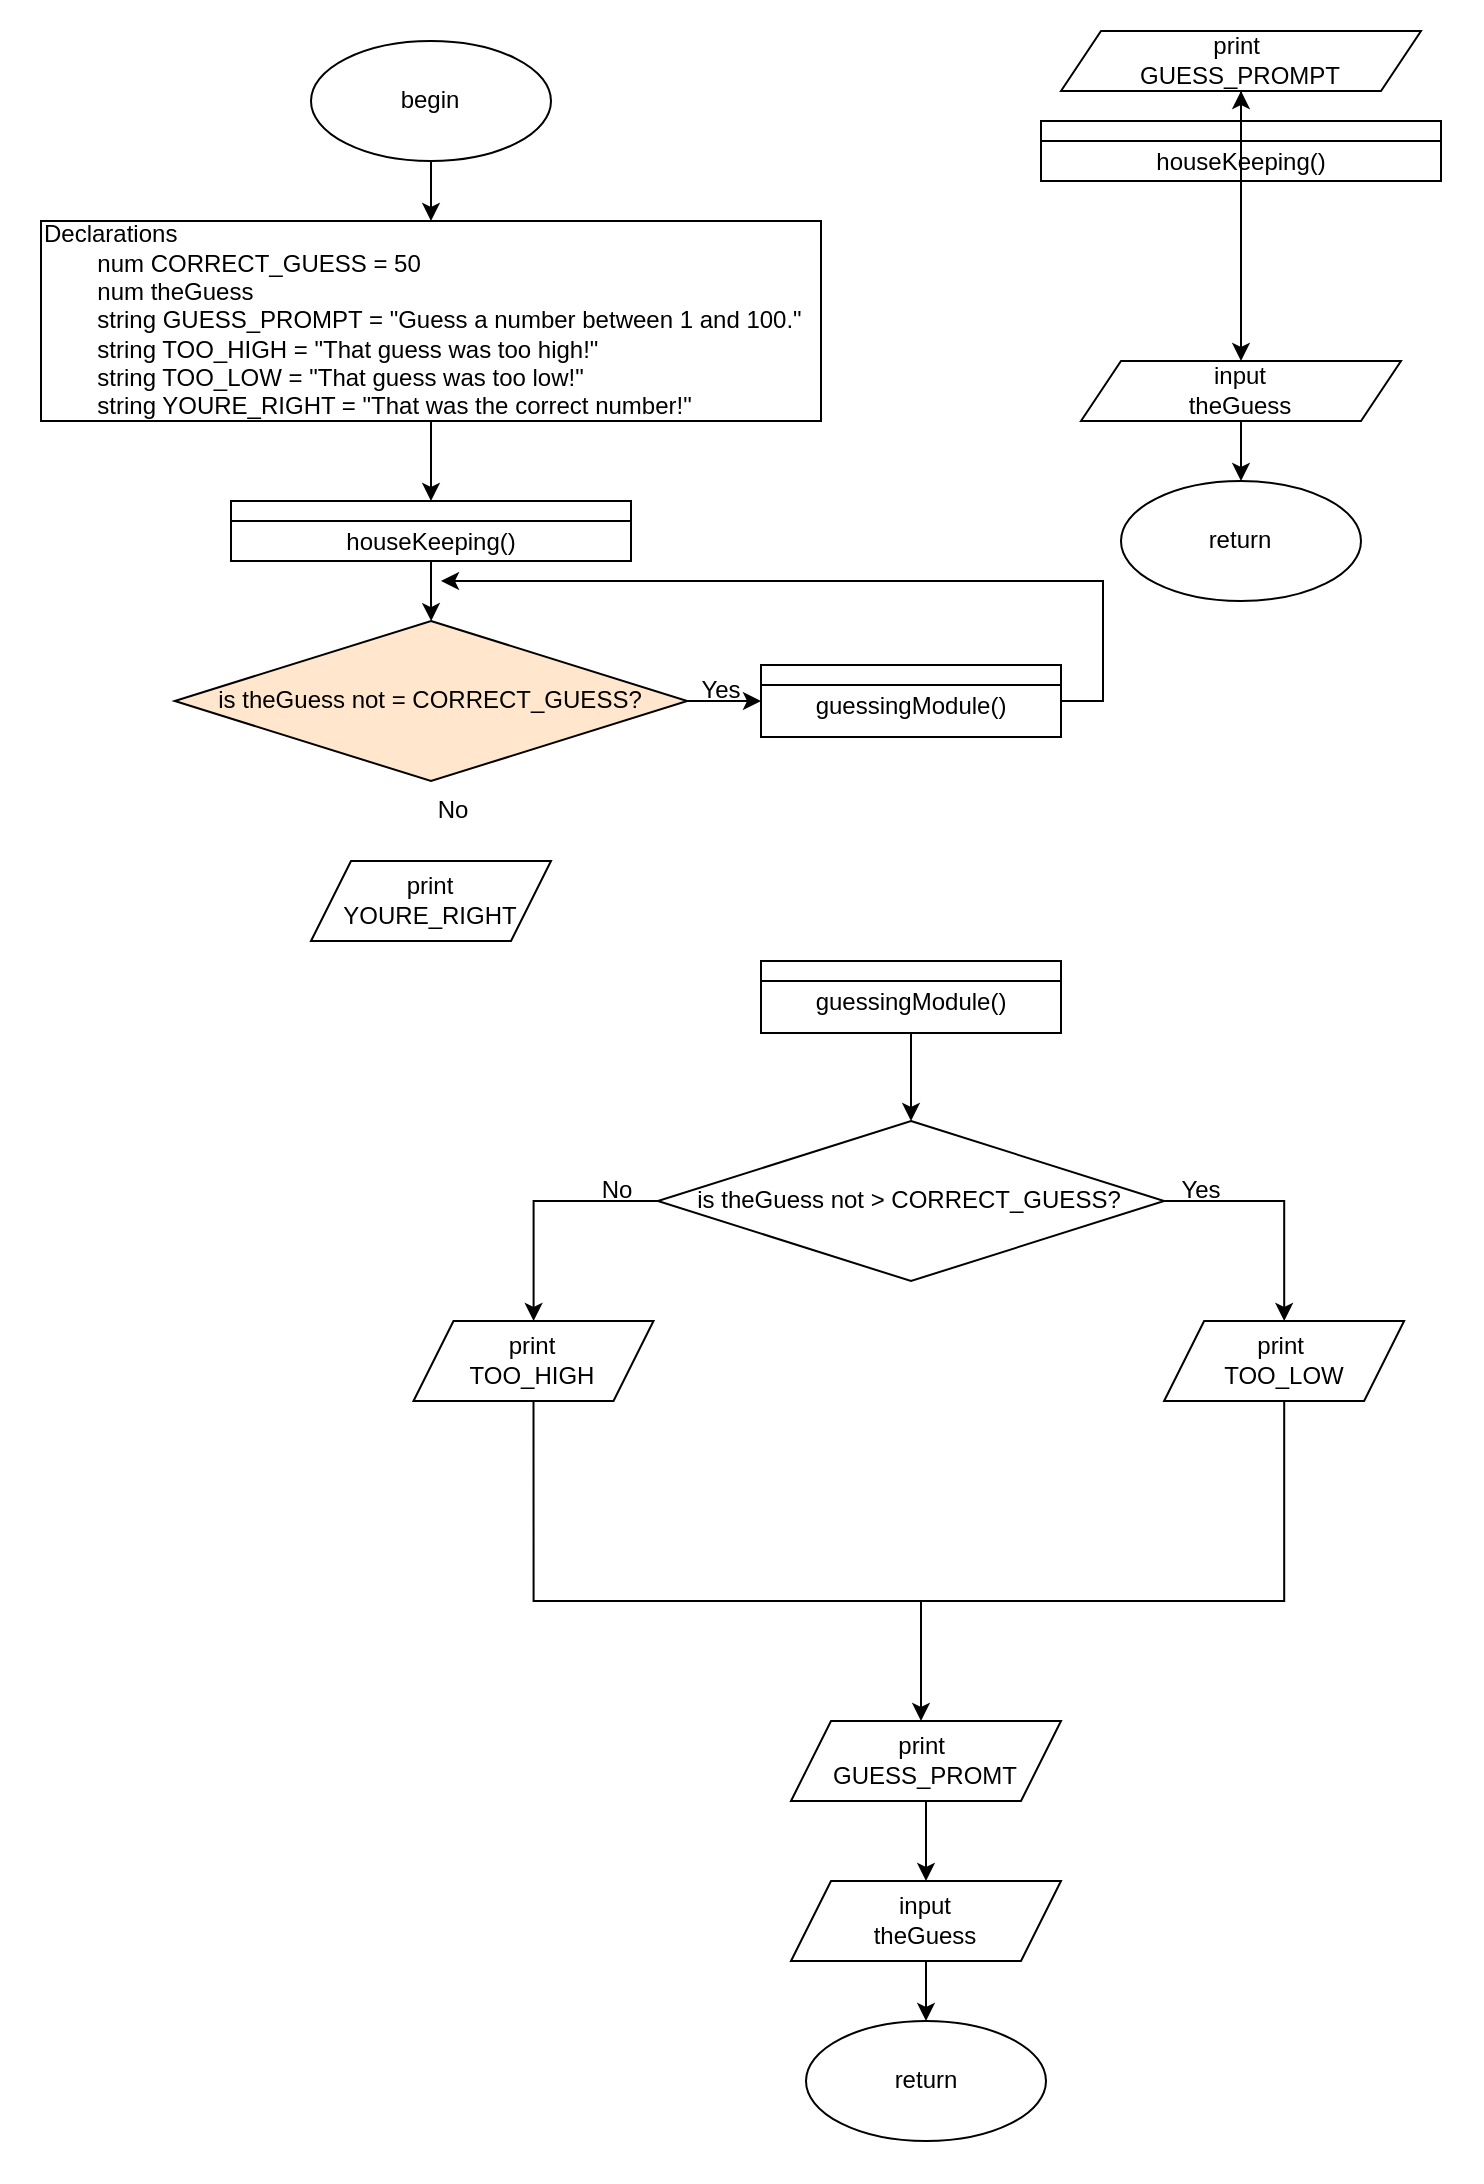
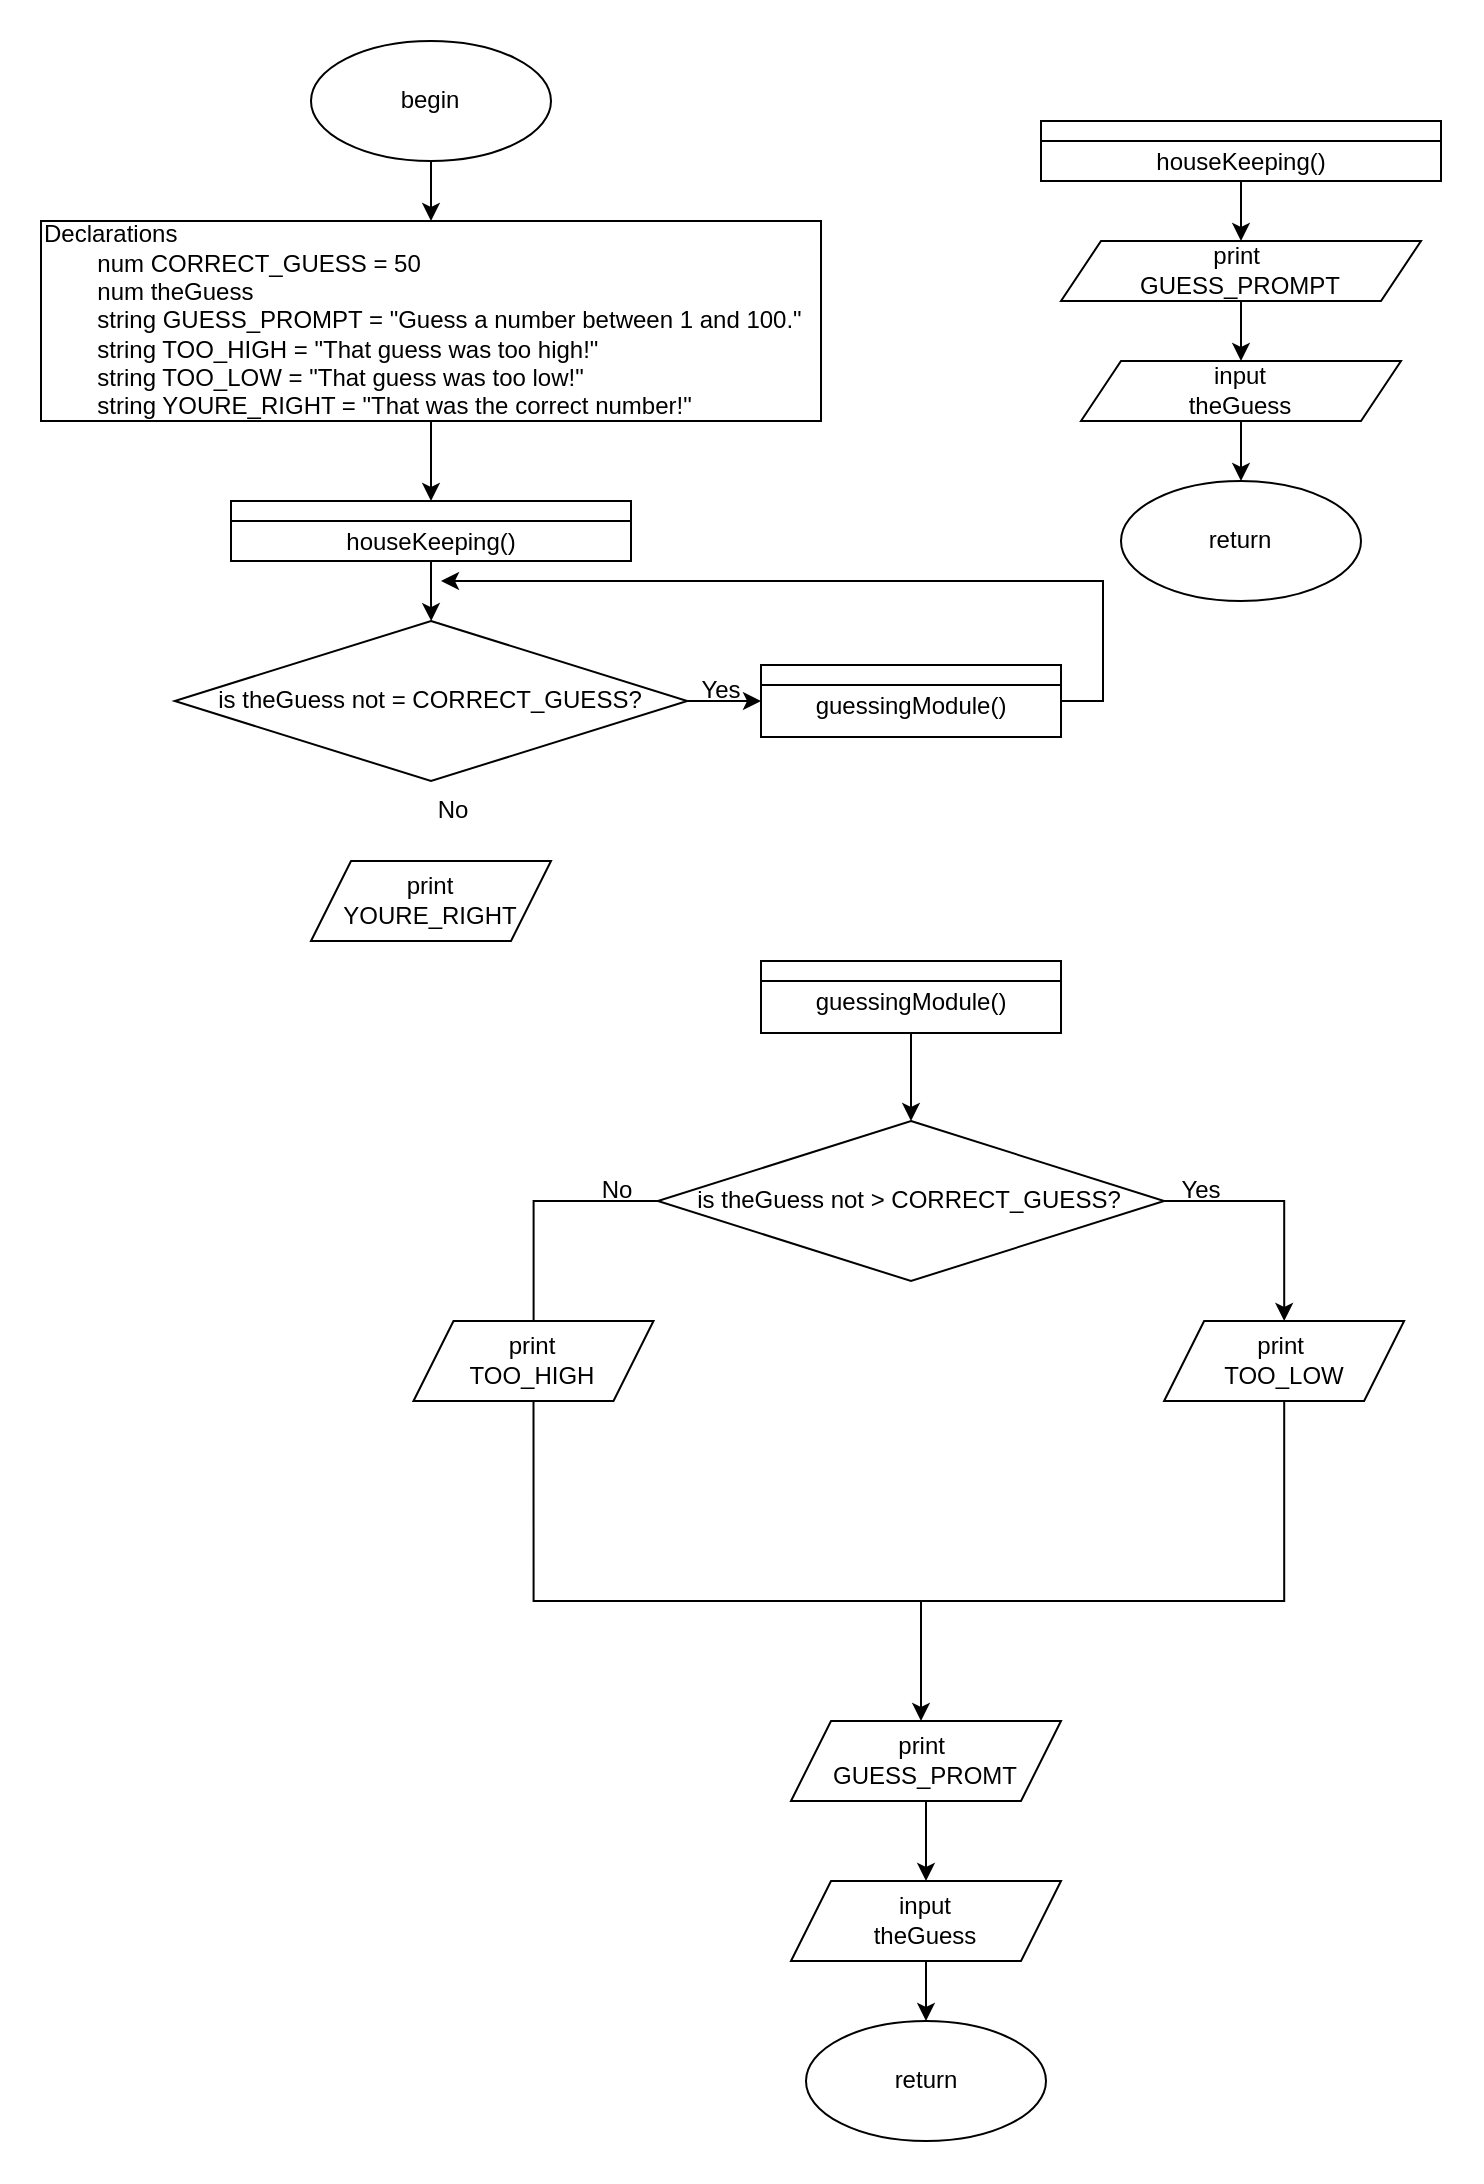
(1241, 61) -> (1241, 271)
(431, 701) -> (431, 701)
(534, 1306) -> (534, 1311)
